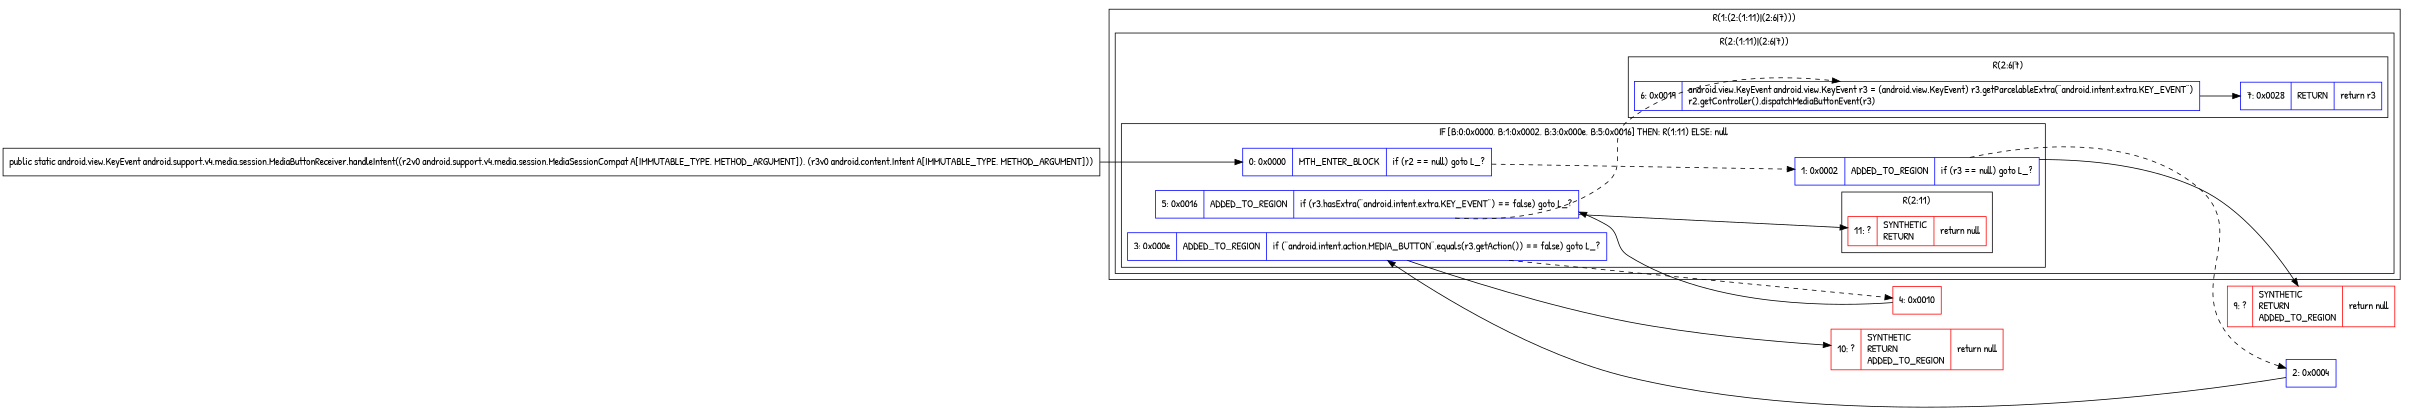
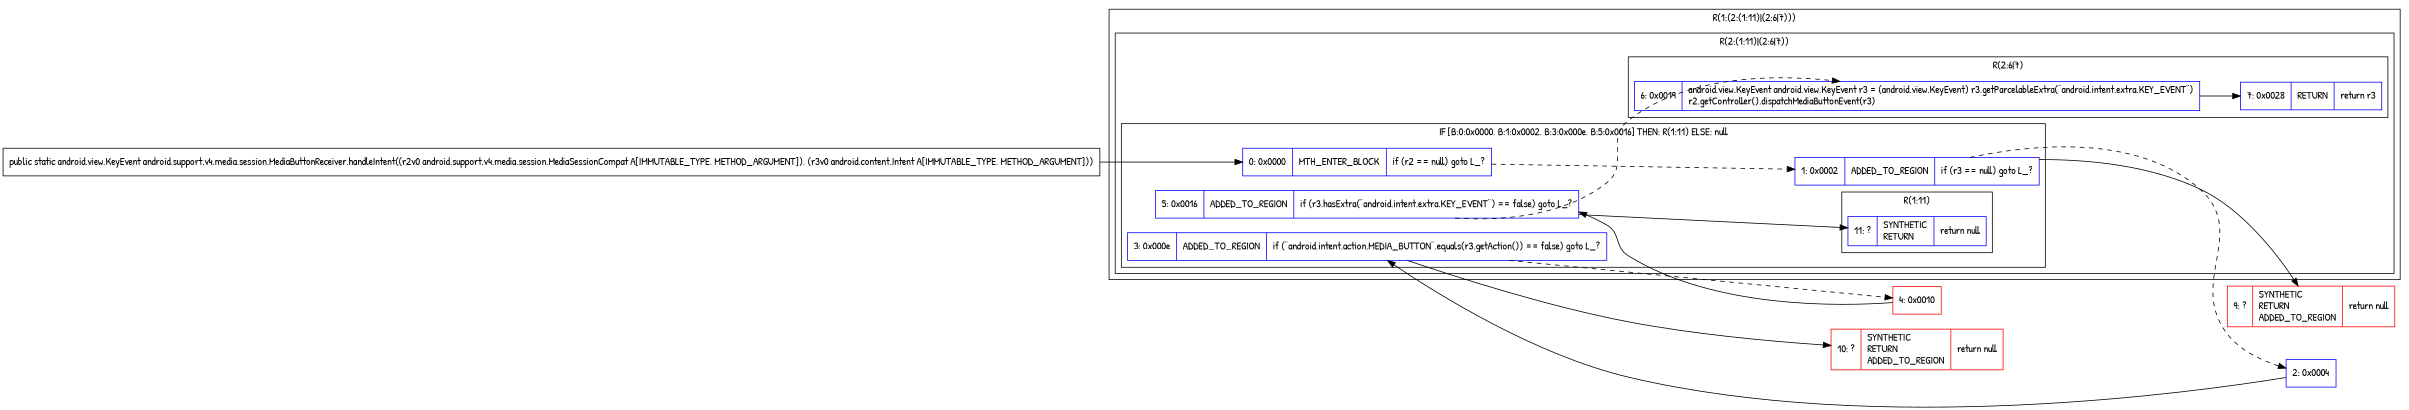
(1917, 201) -> (1917, 201)
(1917, 231) -> (1917, 231)
